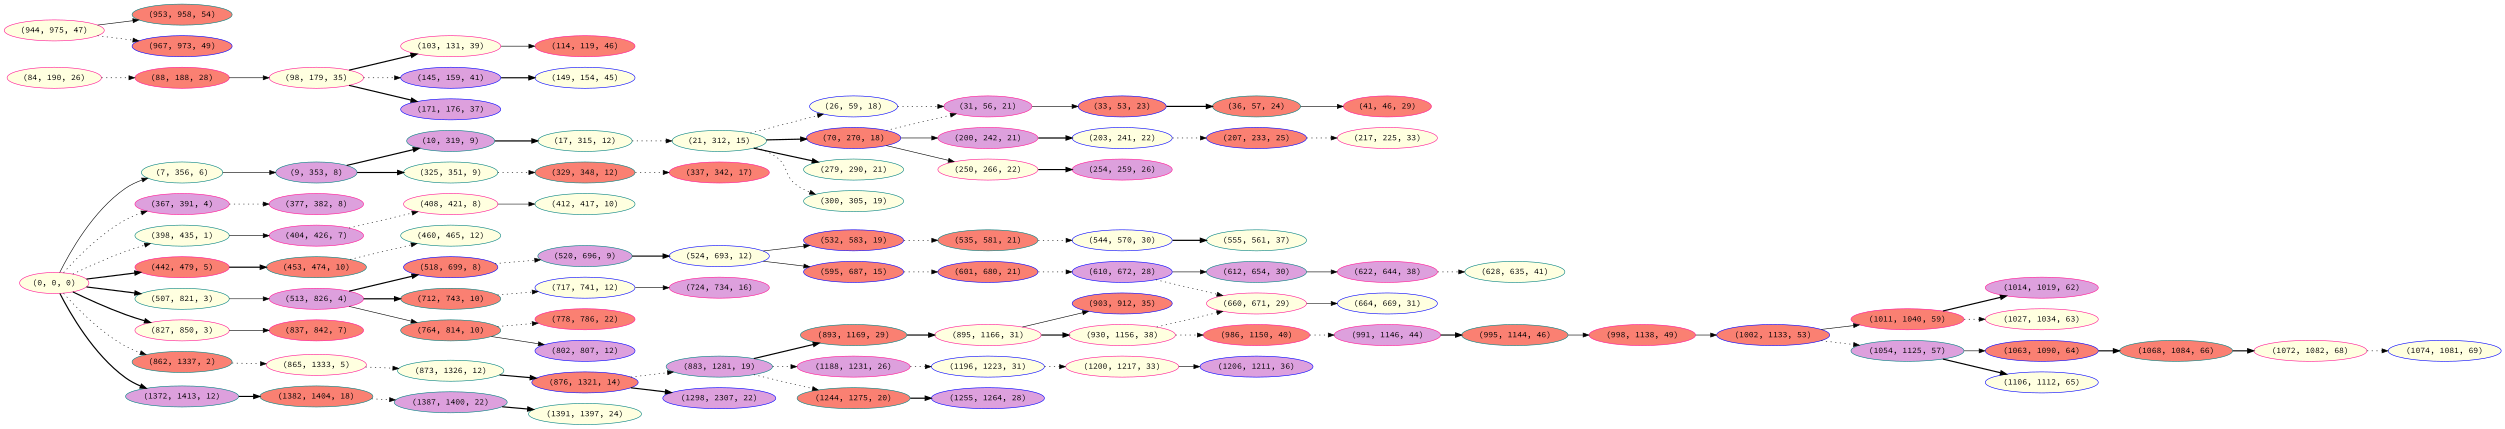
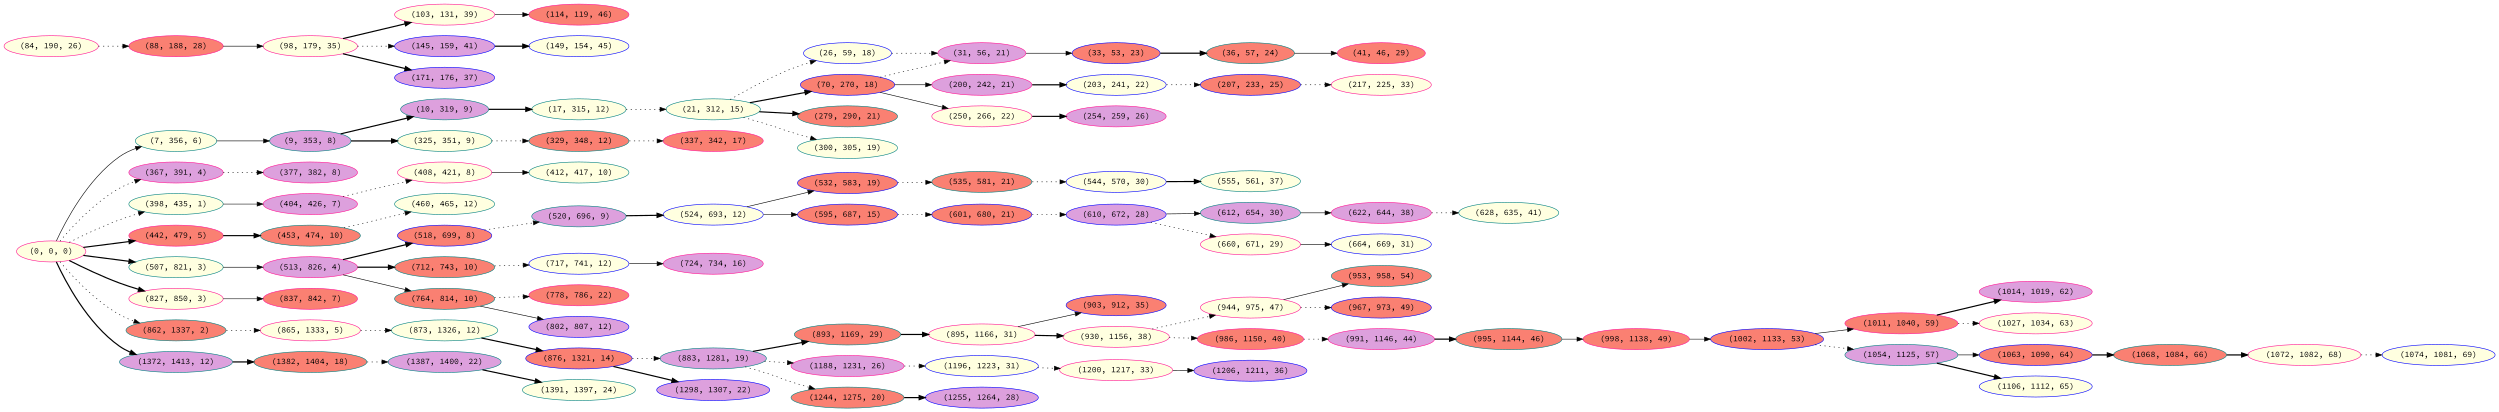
(854, 170) -> (847, 116)
(1187, 320) -> (1181, 323)
(719, 398) -> (713, 390)
